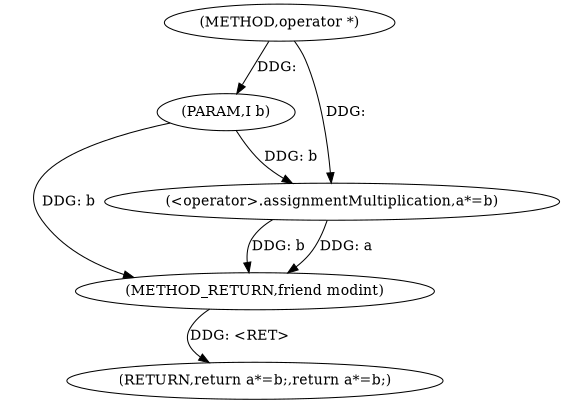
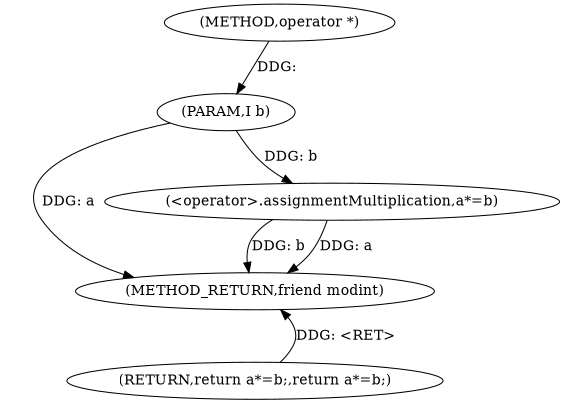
(320, 105) -> none
(69, 202) -> (69, 202)
(189, 331) -> (295, 341)
